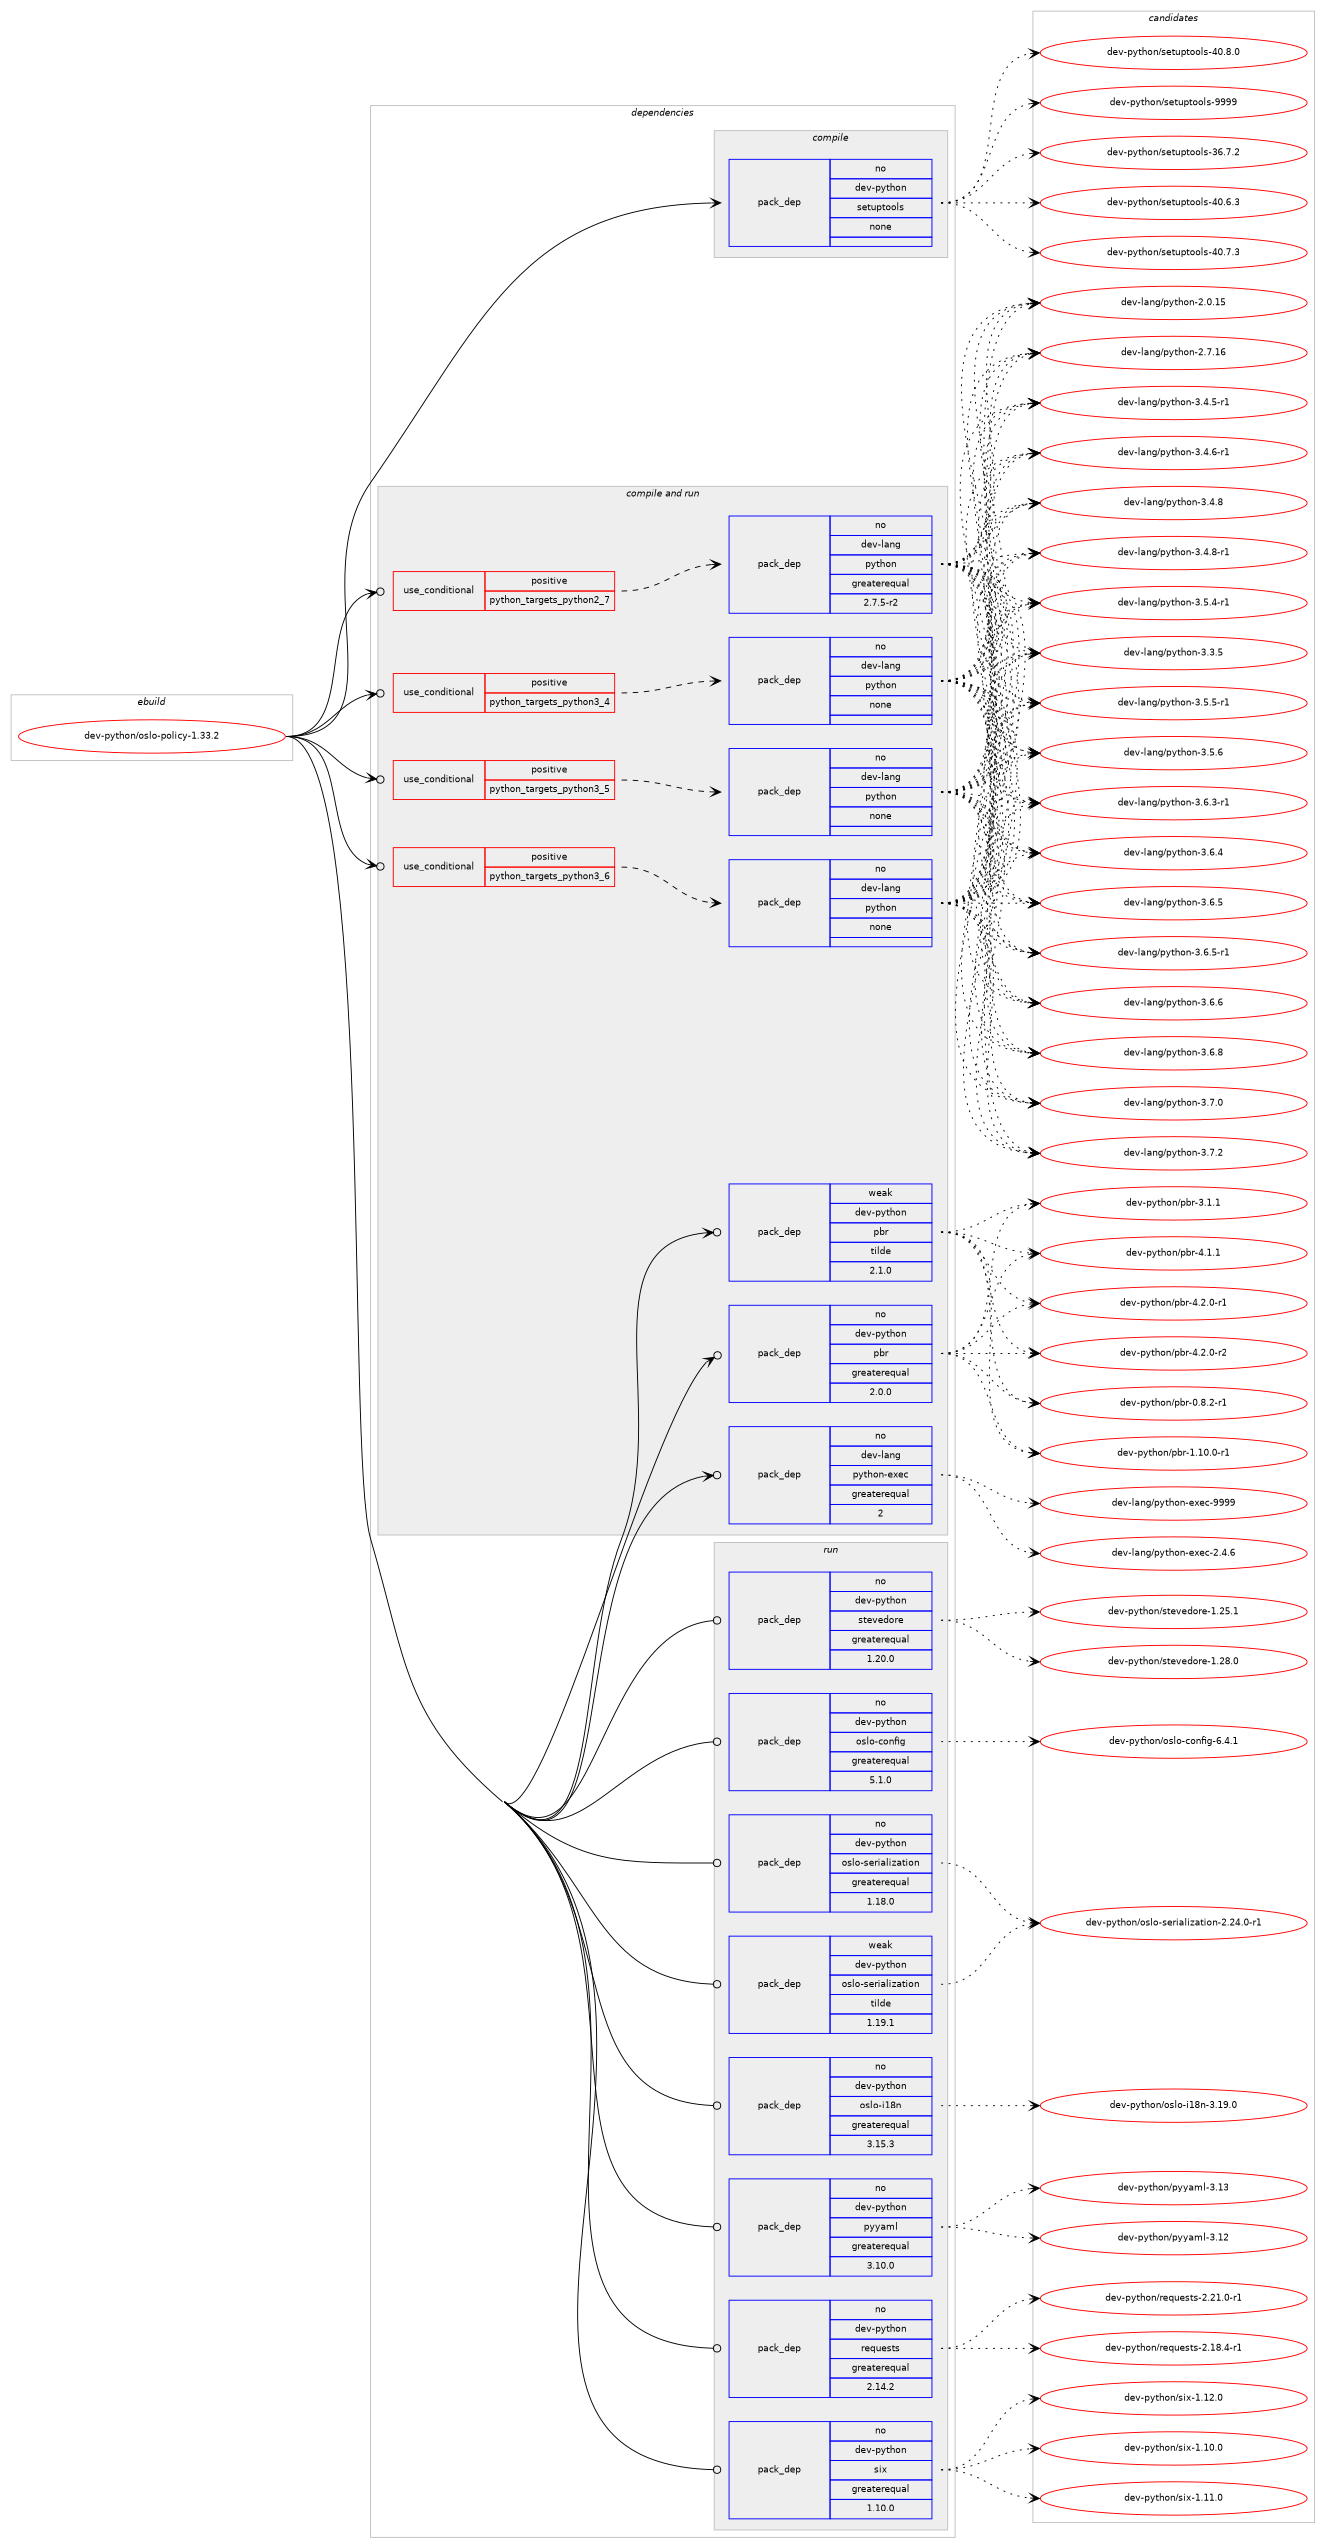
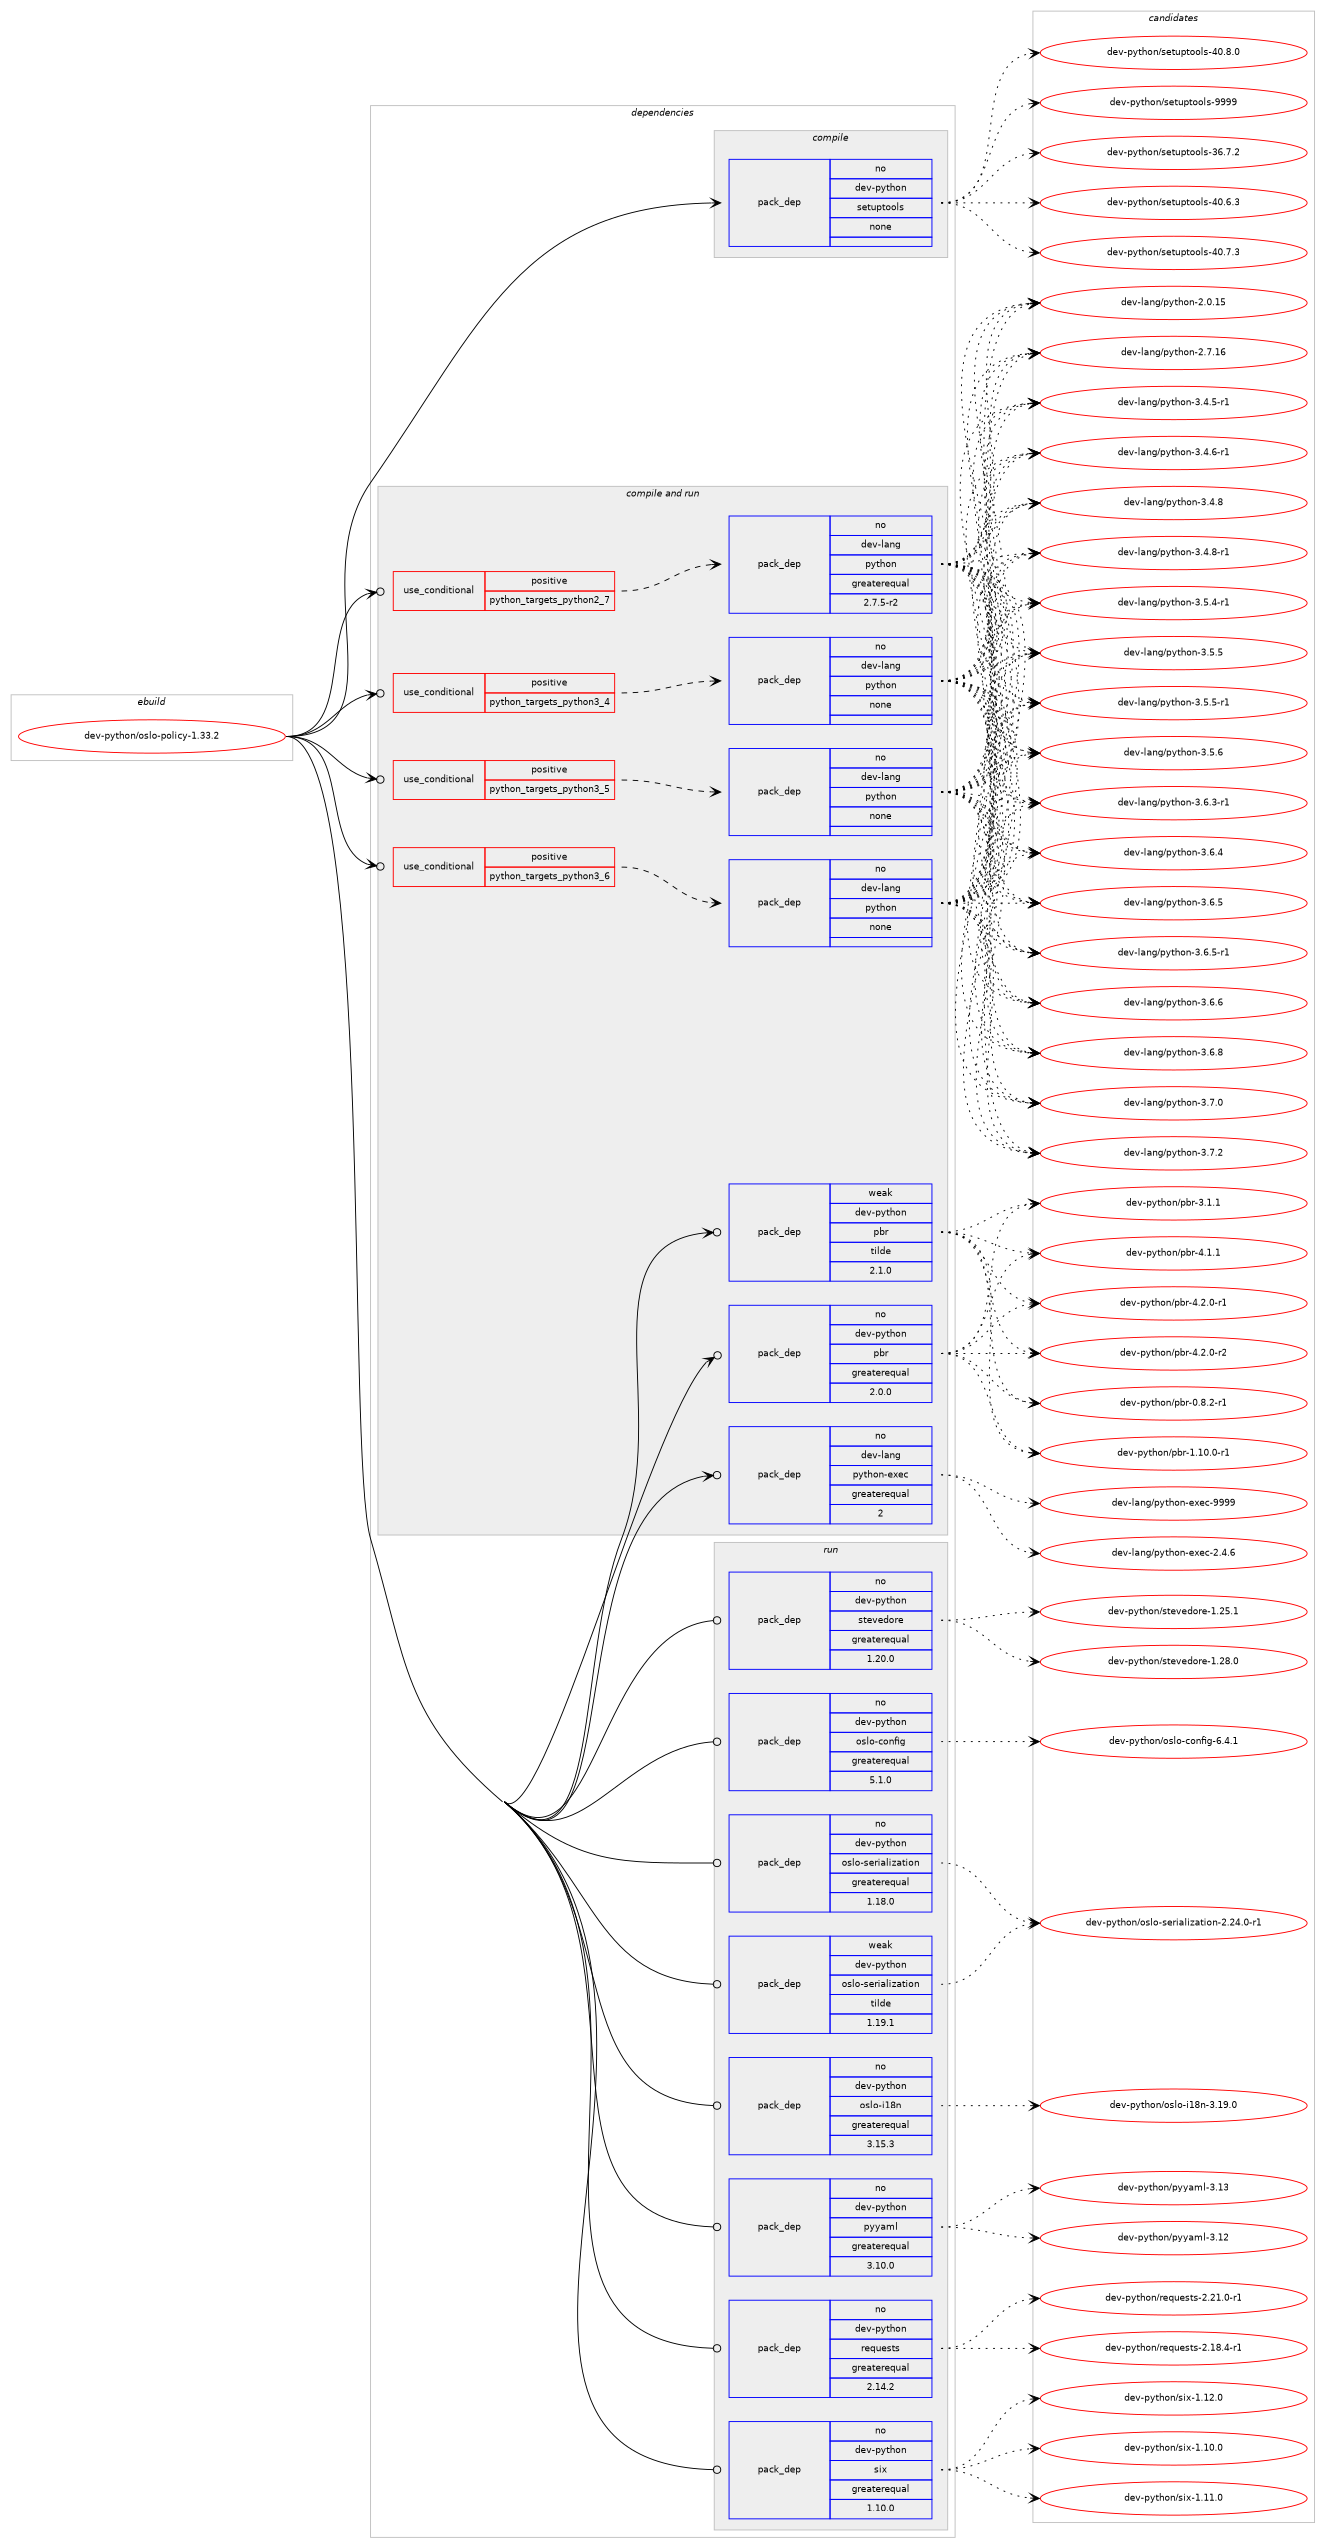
(1174, 653) -> (1174, 653)
